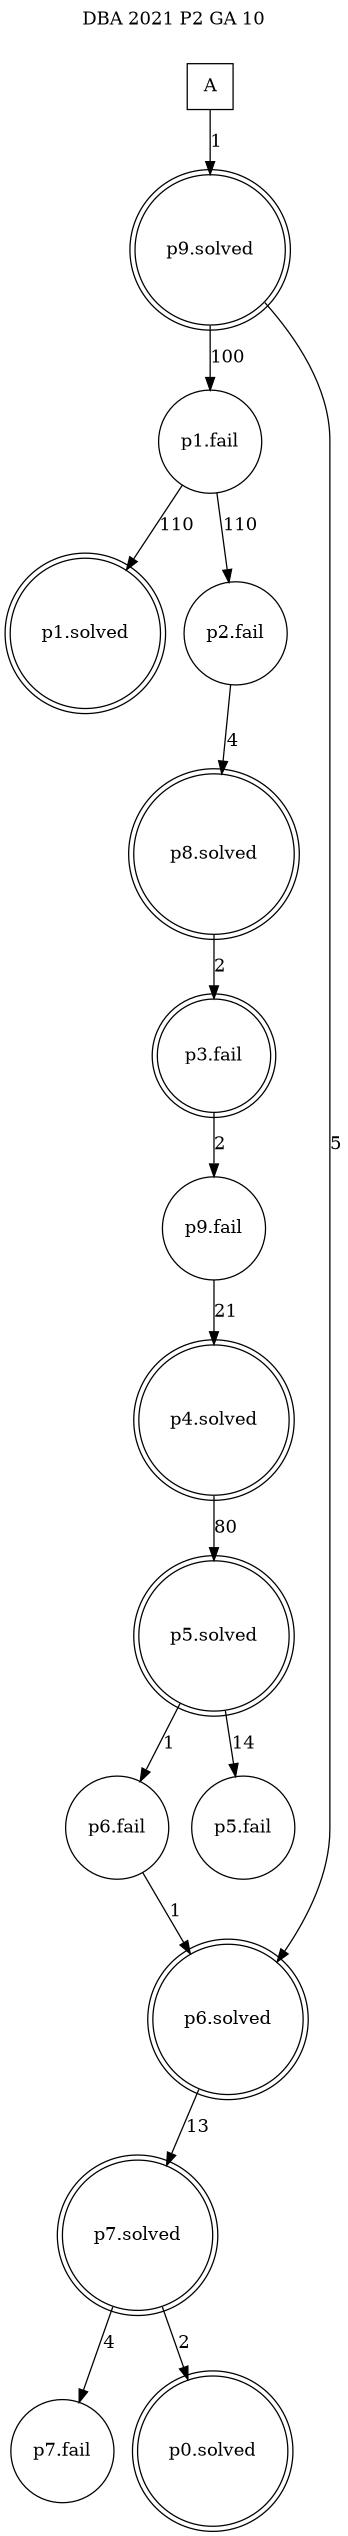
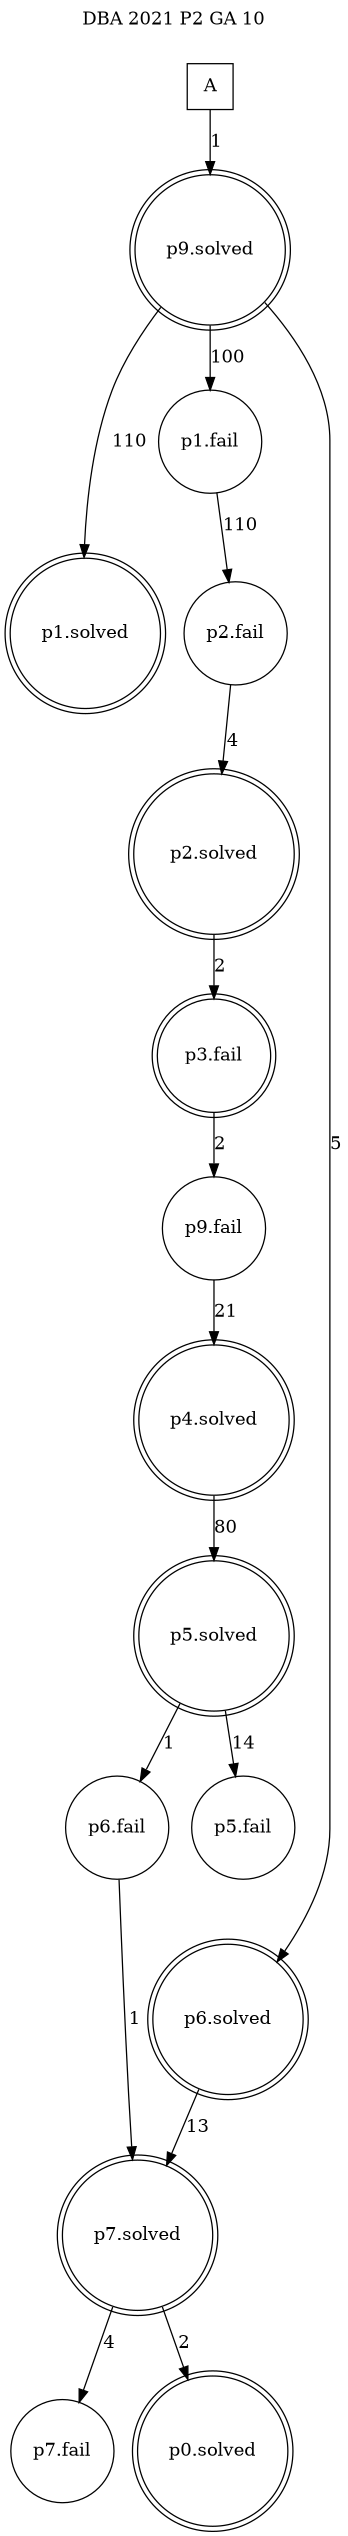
(158, 522) -> (103, 419)
(214, 854) -> (214, 854)
(163, 1908) -> (125, 2013)
